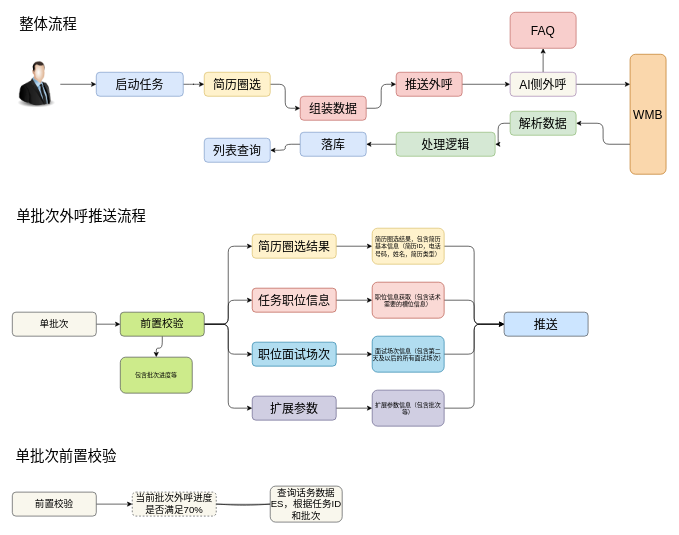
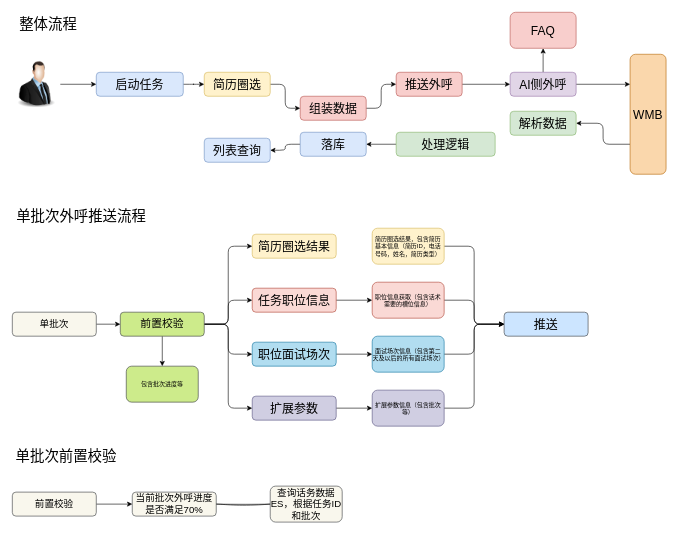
(543, 84) -> (543, 84)
(500, 124) -> none
(366, 246) -> none
(156, 375) -> (162, 384)
(174, 504) -> (174, 504)
